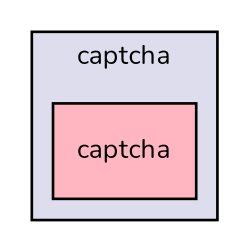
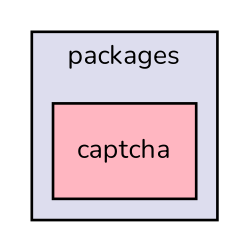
(125, 57) -> (125, 57)
